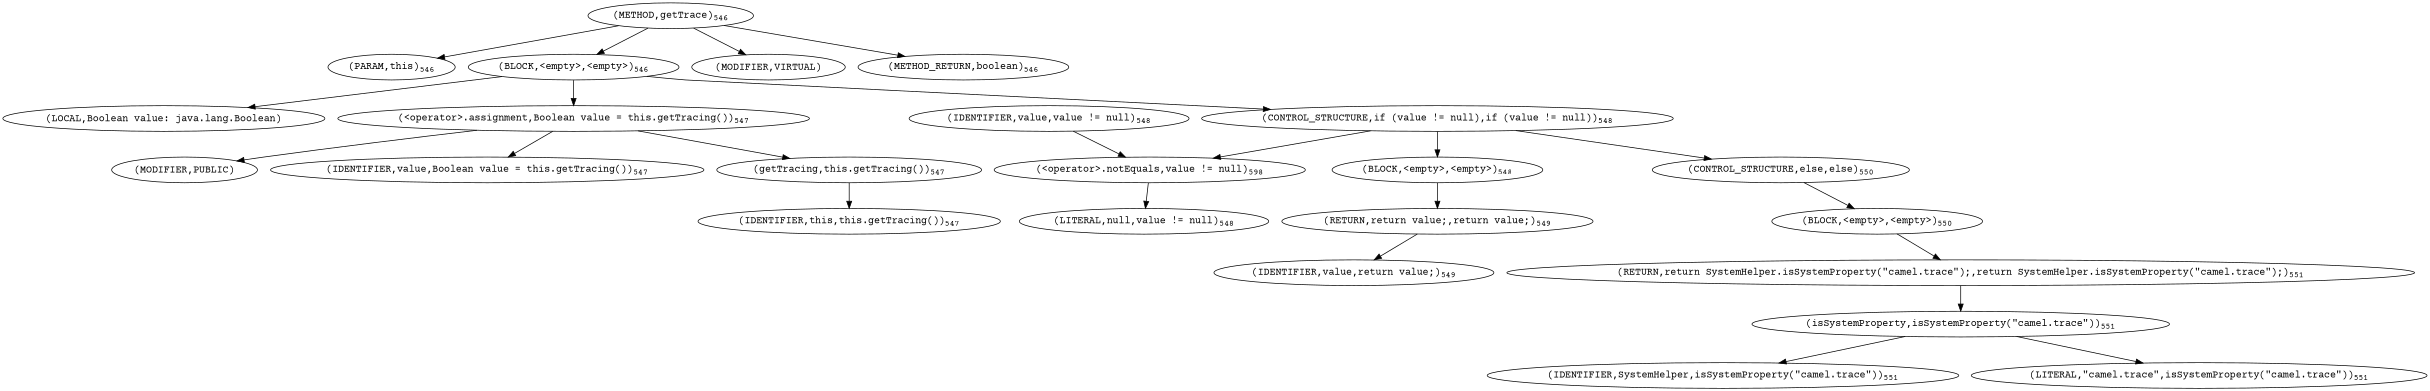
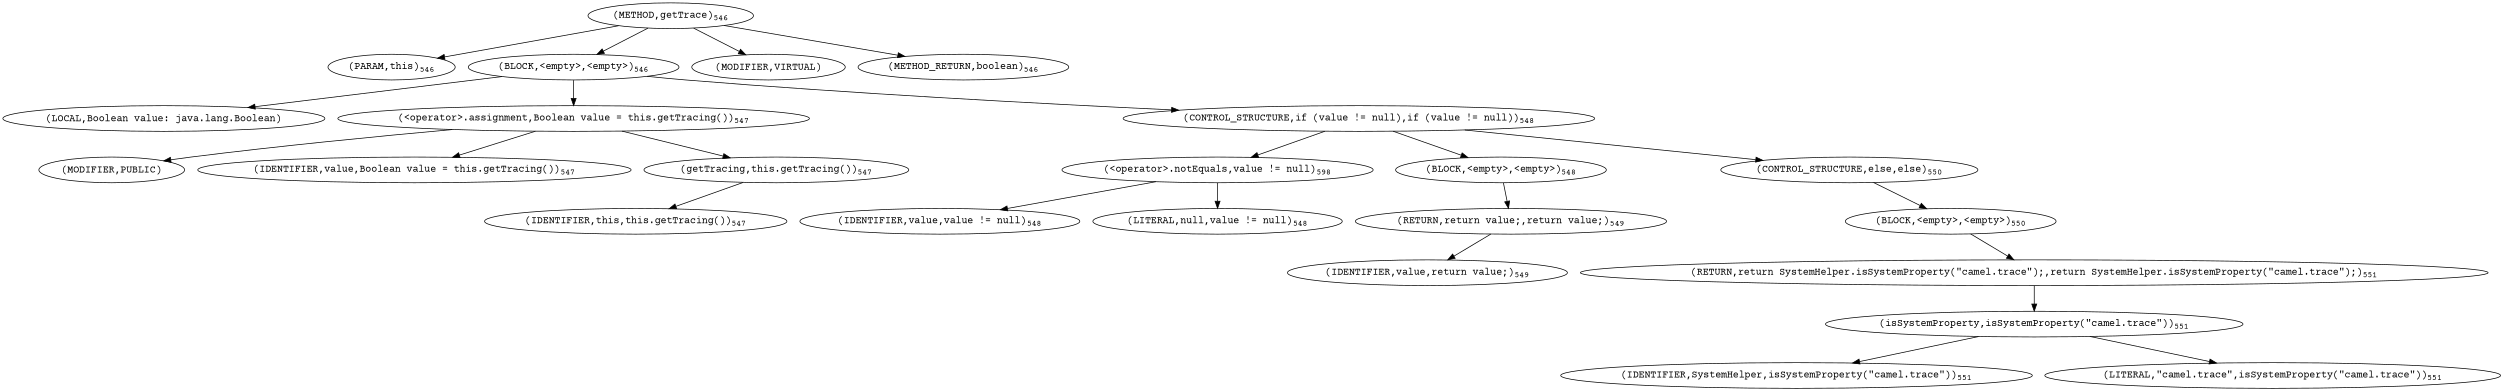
(1096, 143) -> (1082, 195)
